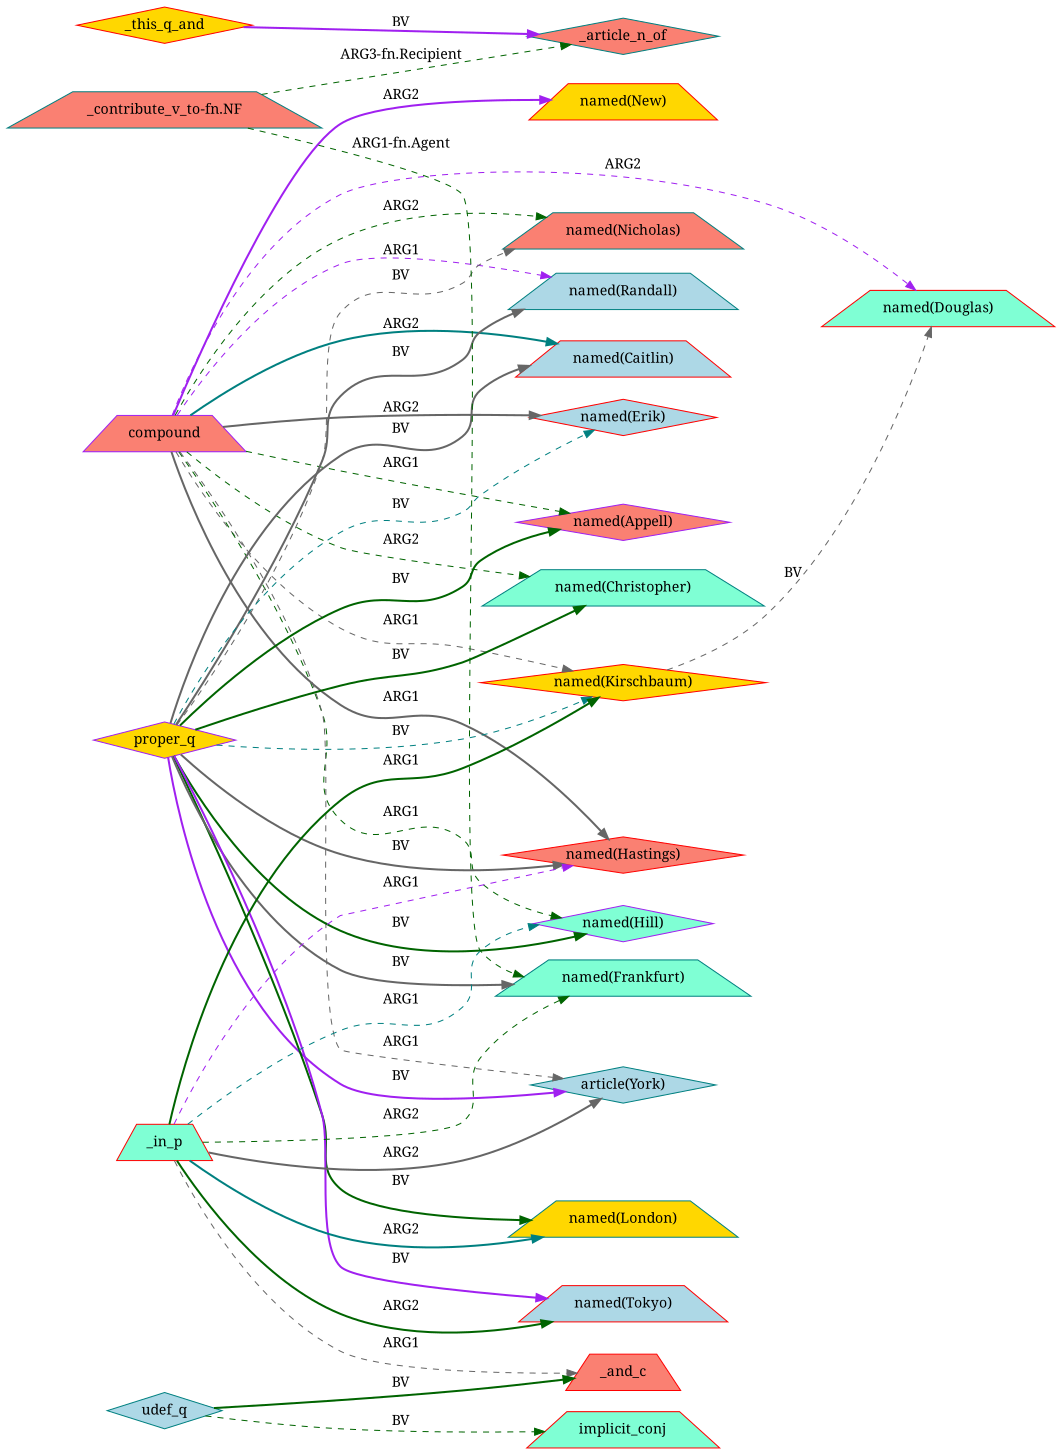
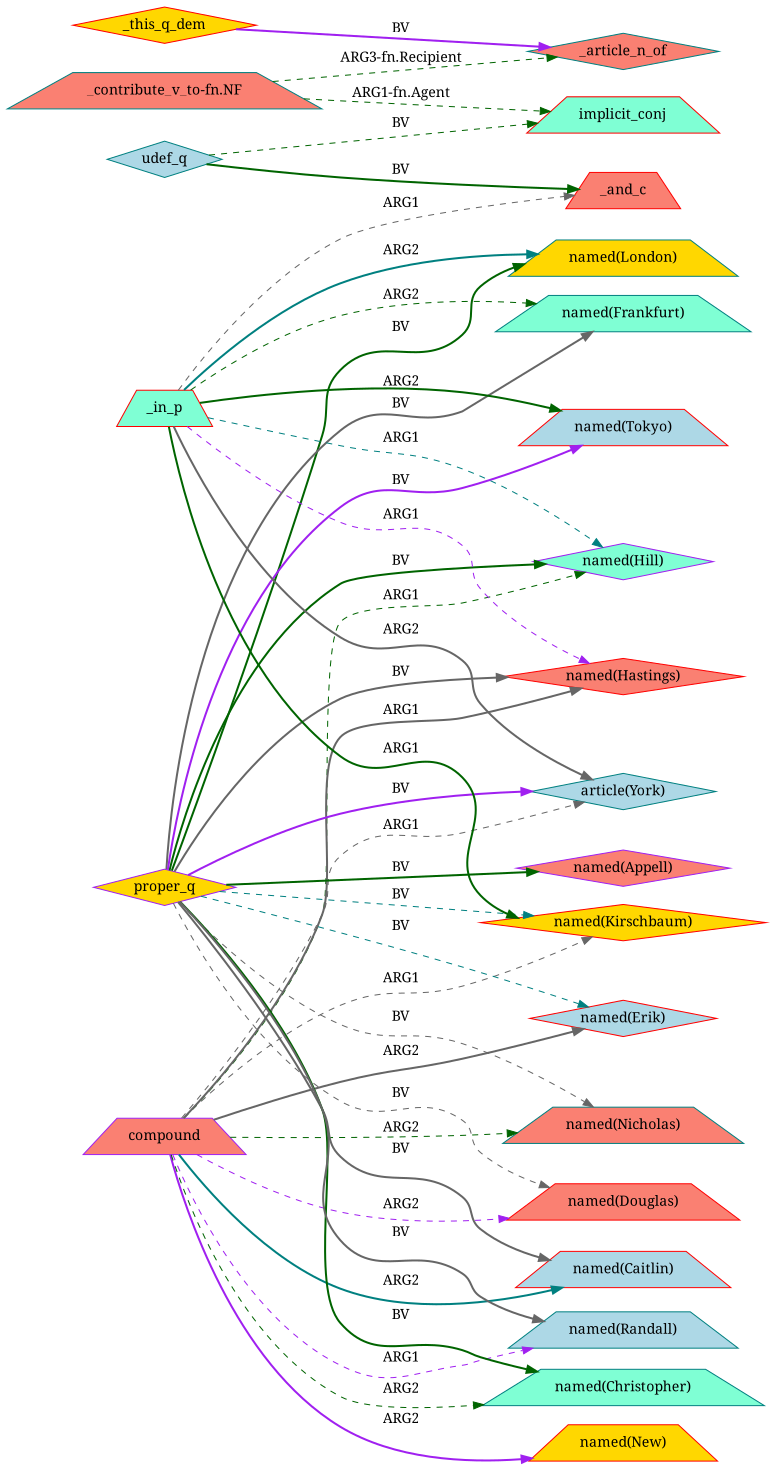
(165, 25) -> (165, 25)
(938, 309) -> (623, 1202)
(472, 480) -> (422, 105)
(403, 483) -> none
(833, 534) -> (328, 1093)
